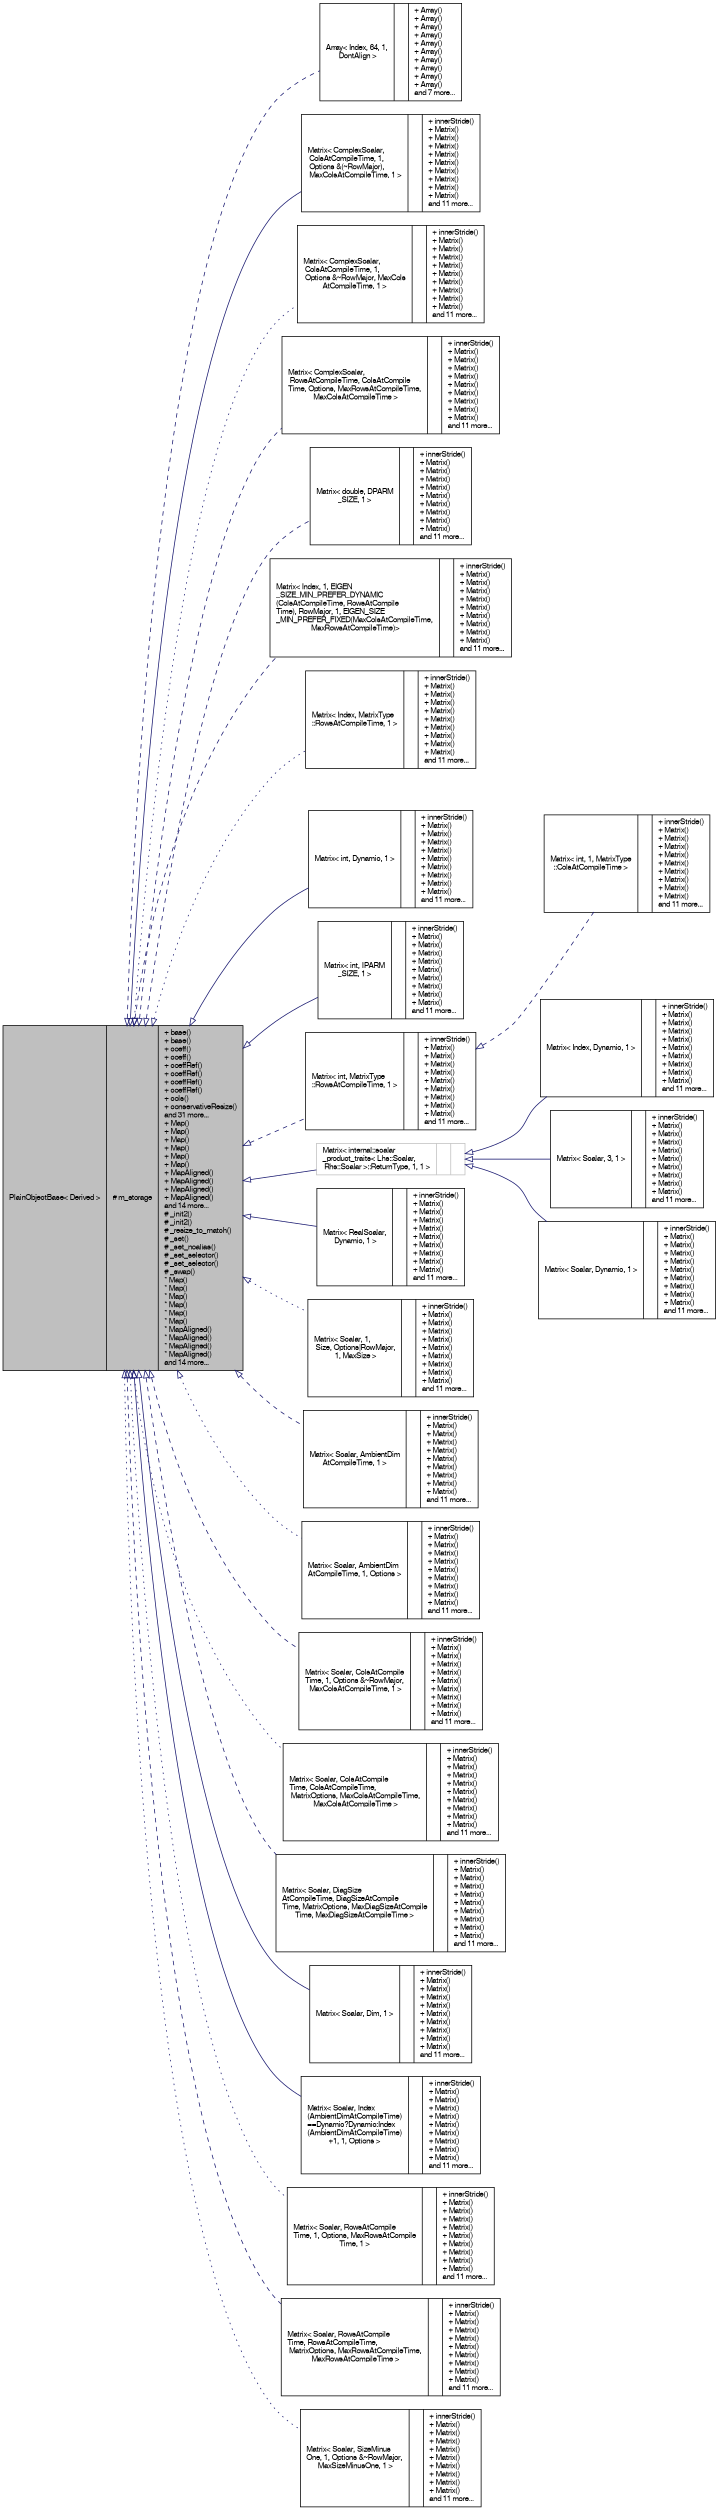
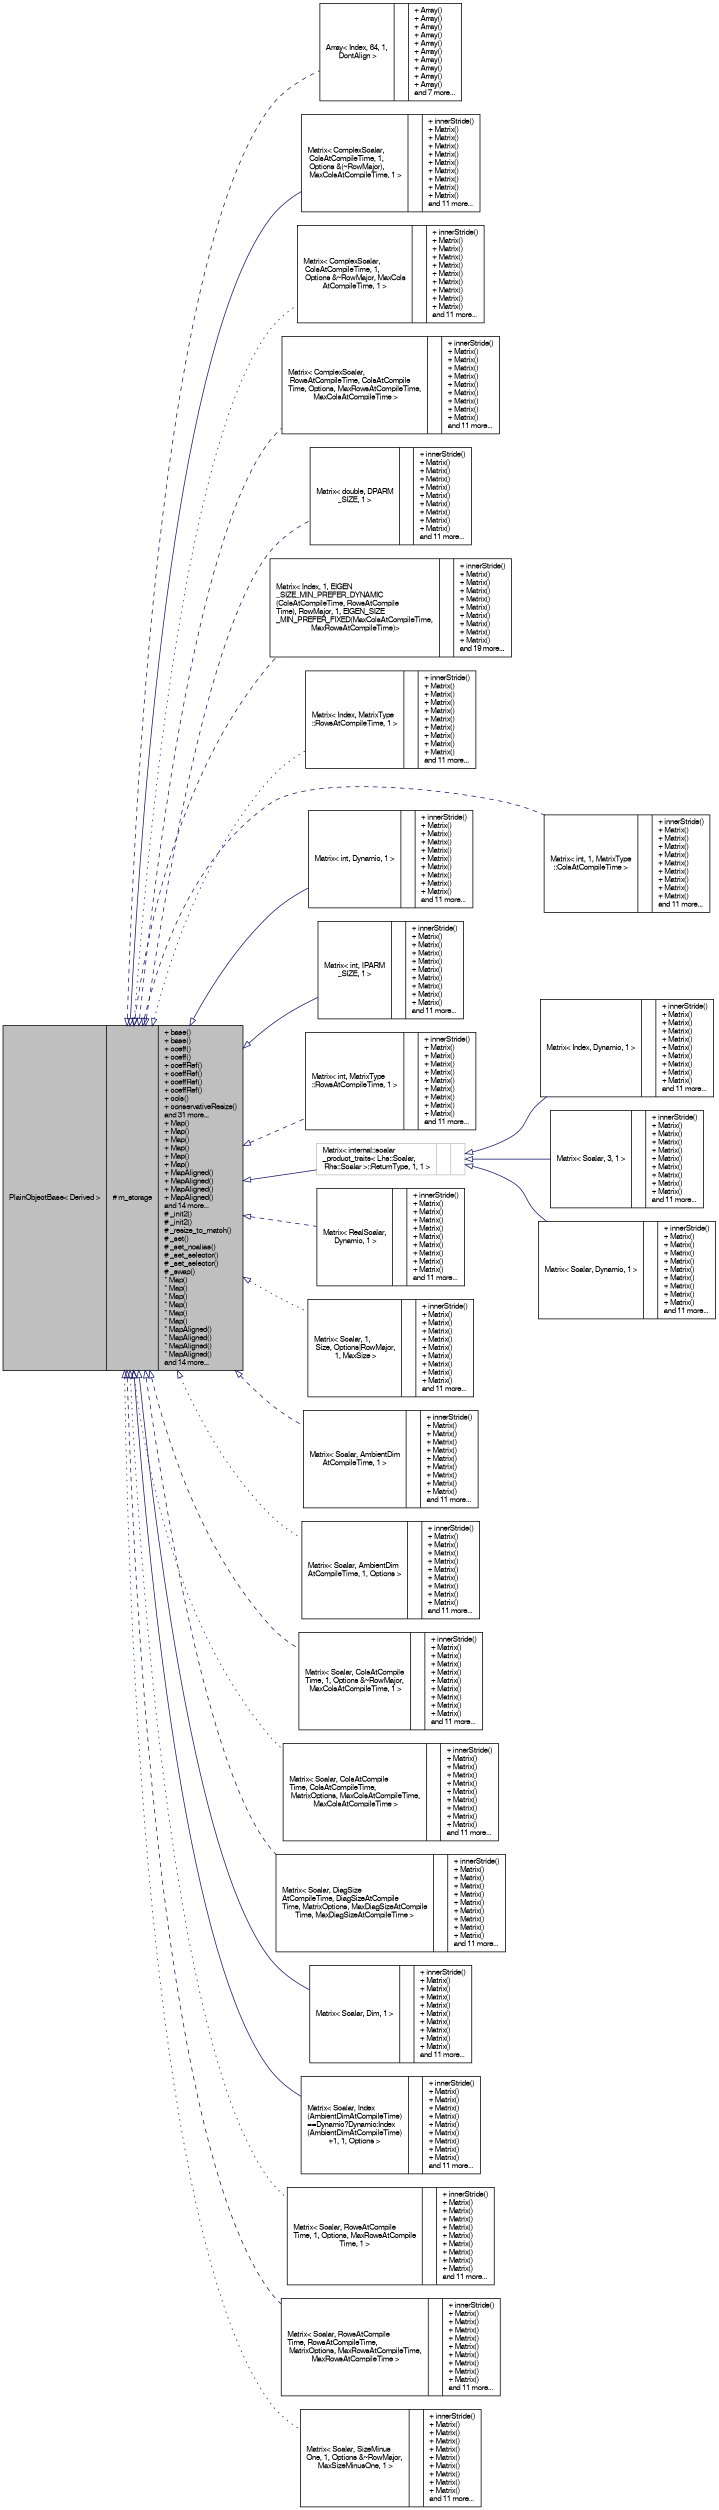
(482, 649) -> (482, 649)
(544, 984) -> (282, 798)
(284, 1222) -> (284, 1222)
